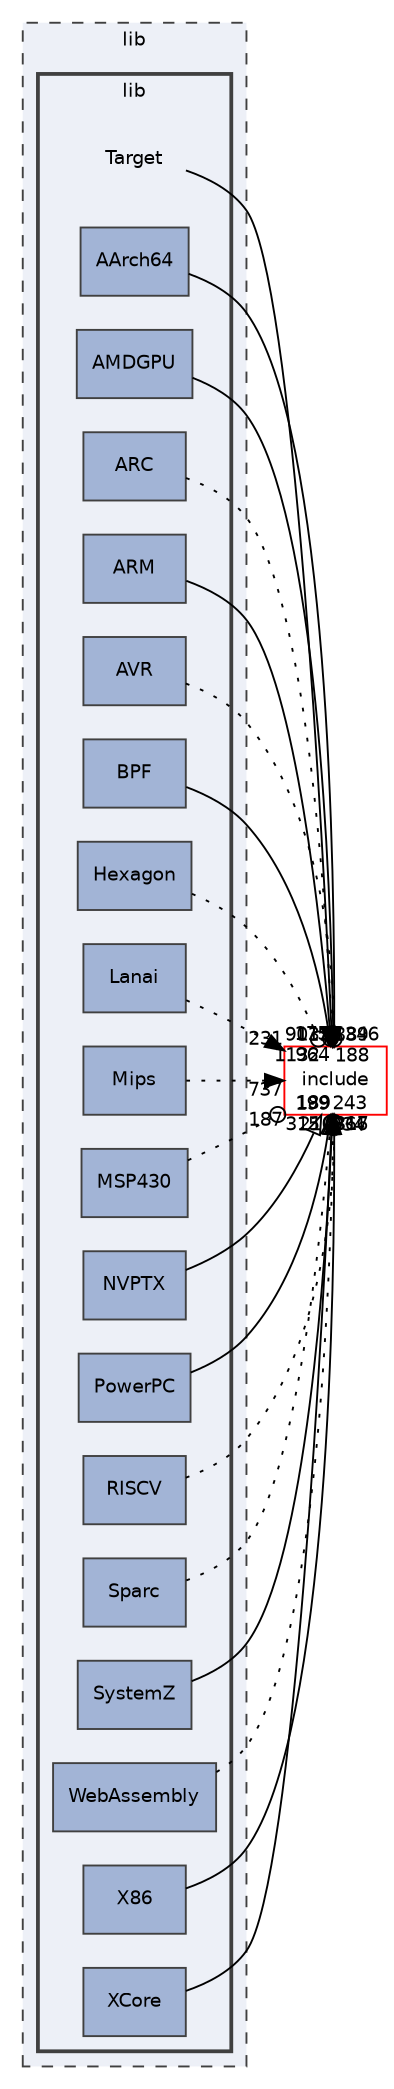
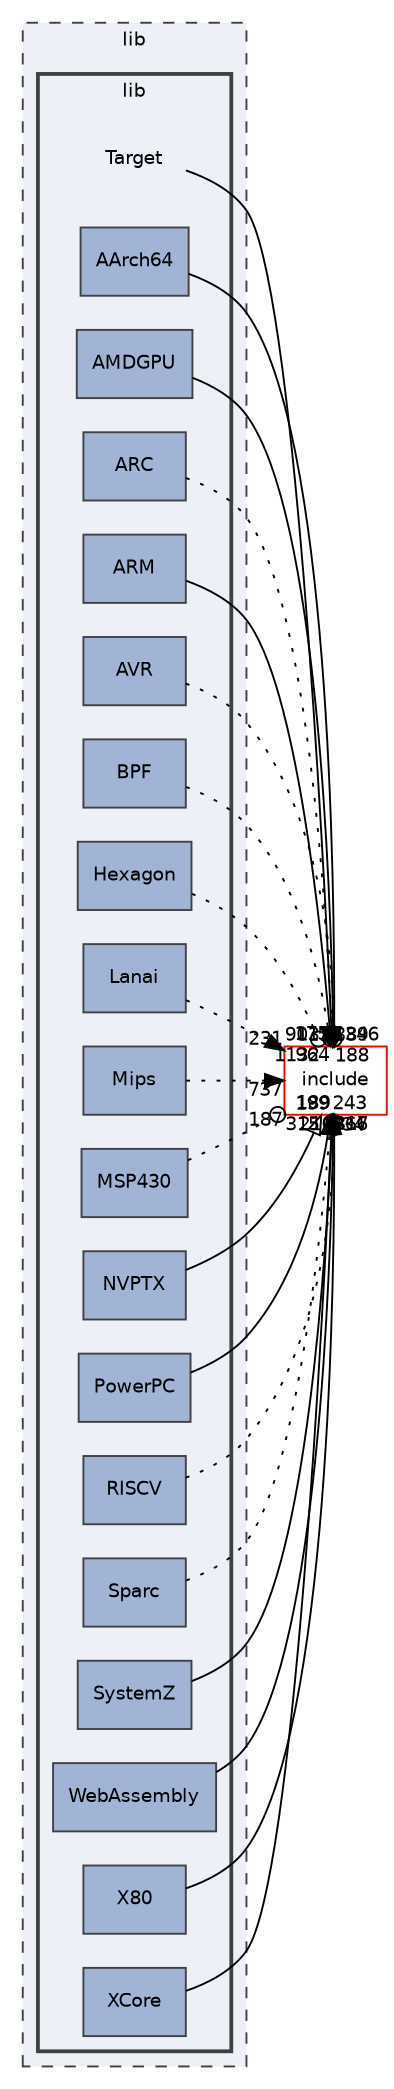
(287, 887) -> (287, 887)
(315, 1465) -> (315, 1465)
(135, 1900) -> (135, 1900)
